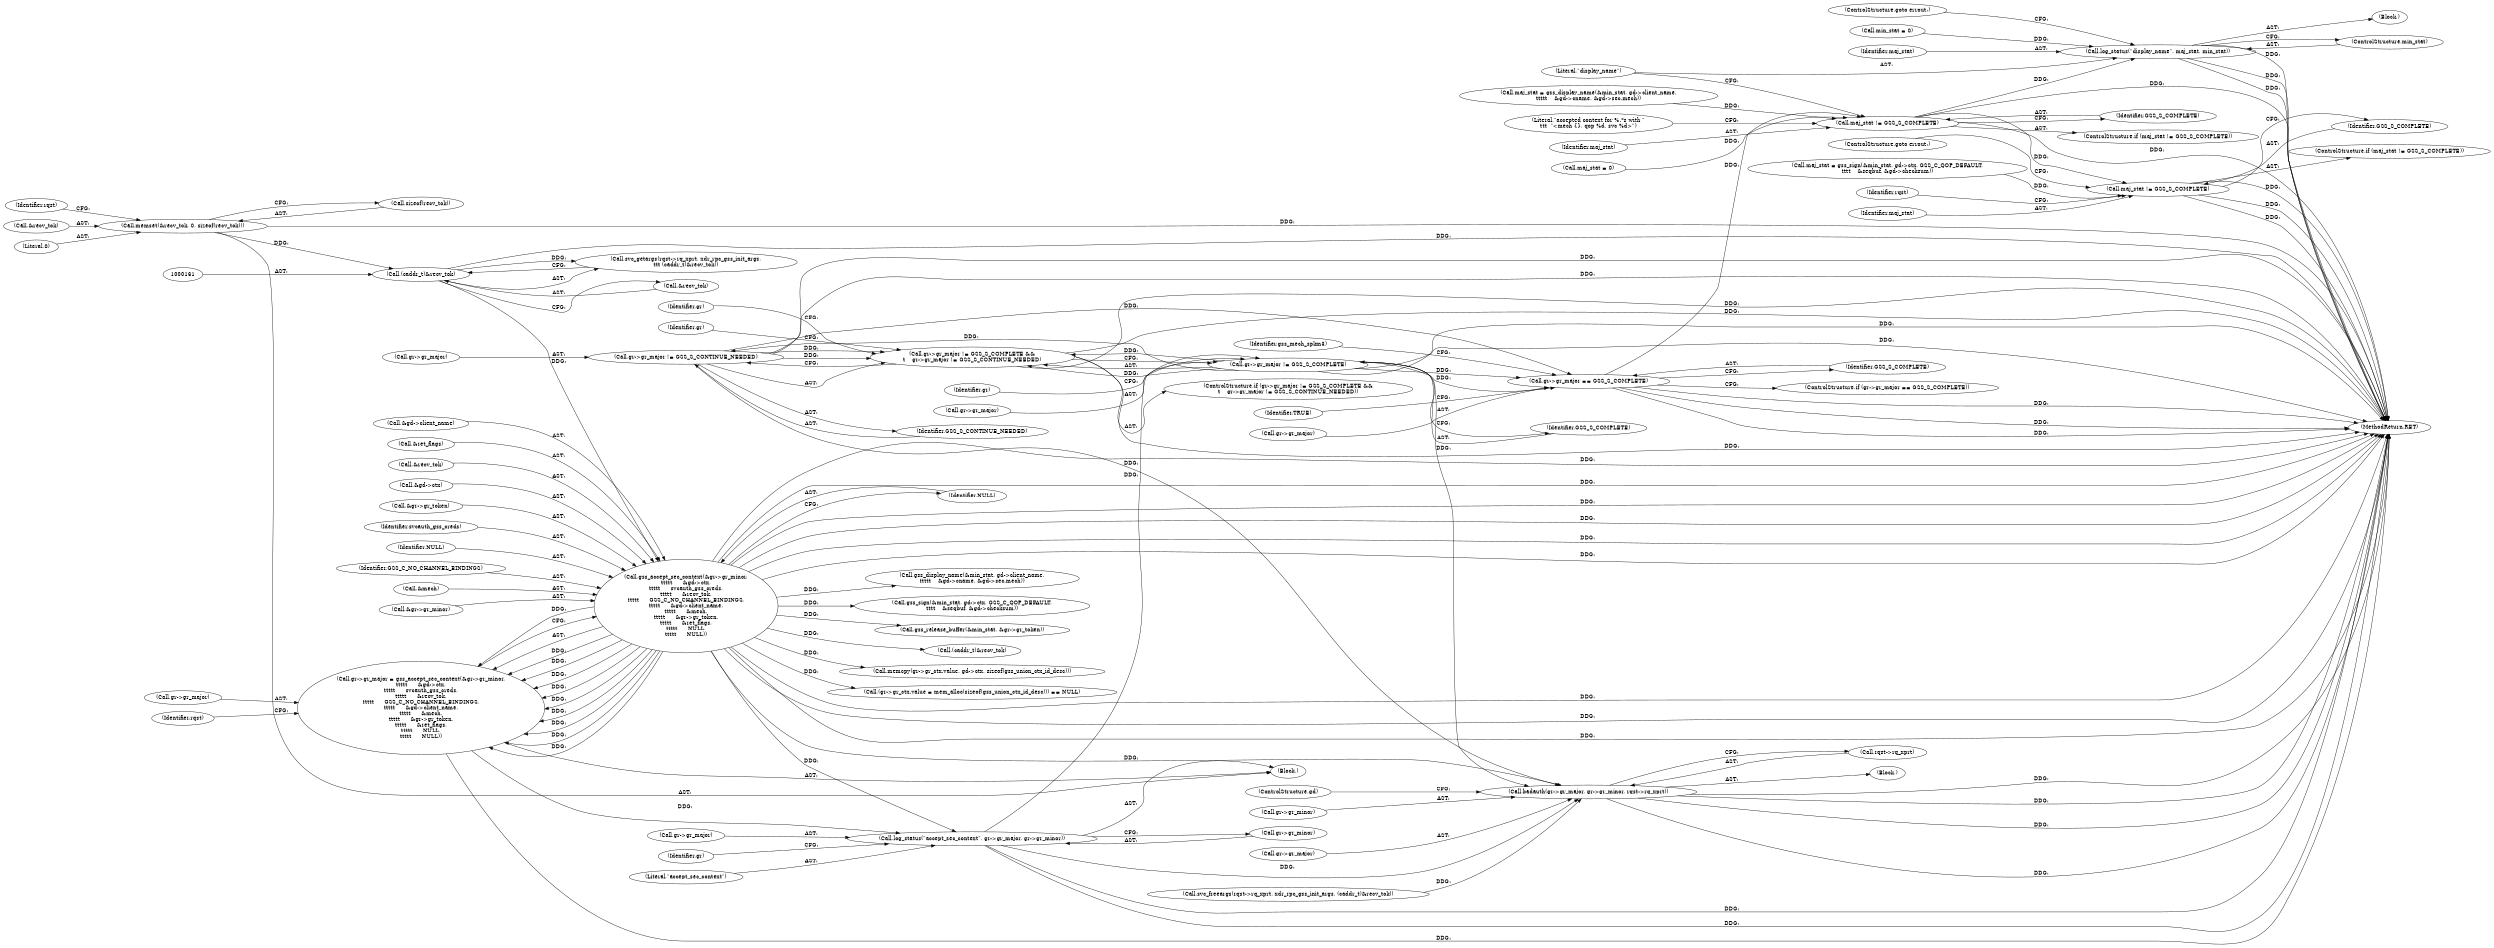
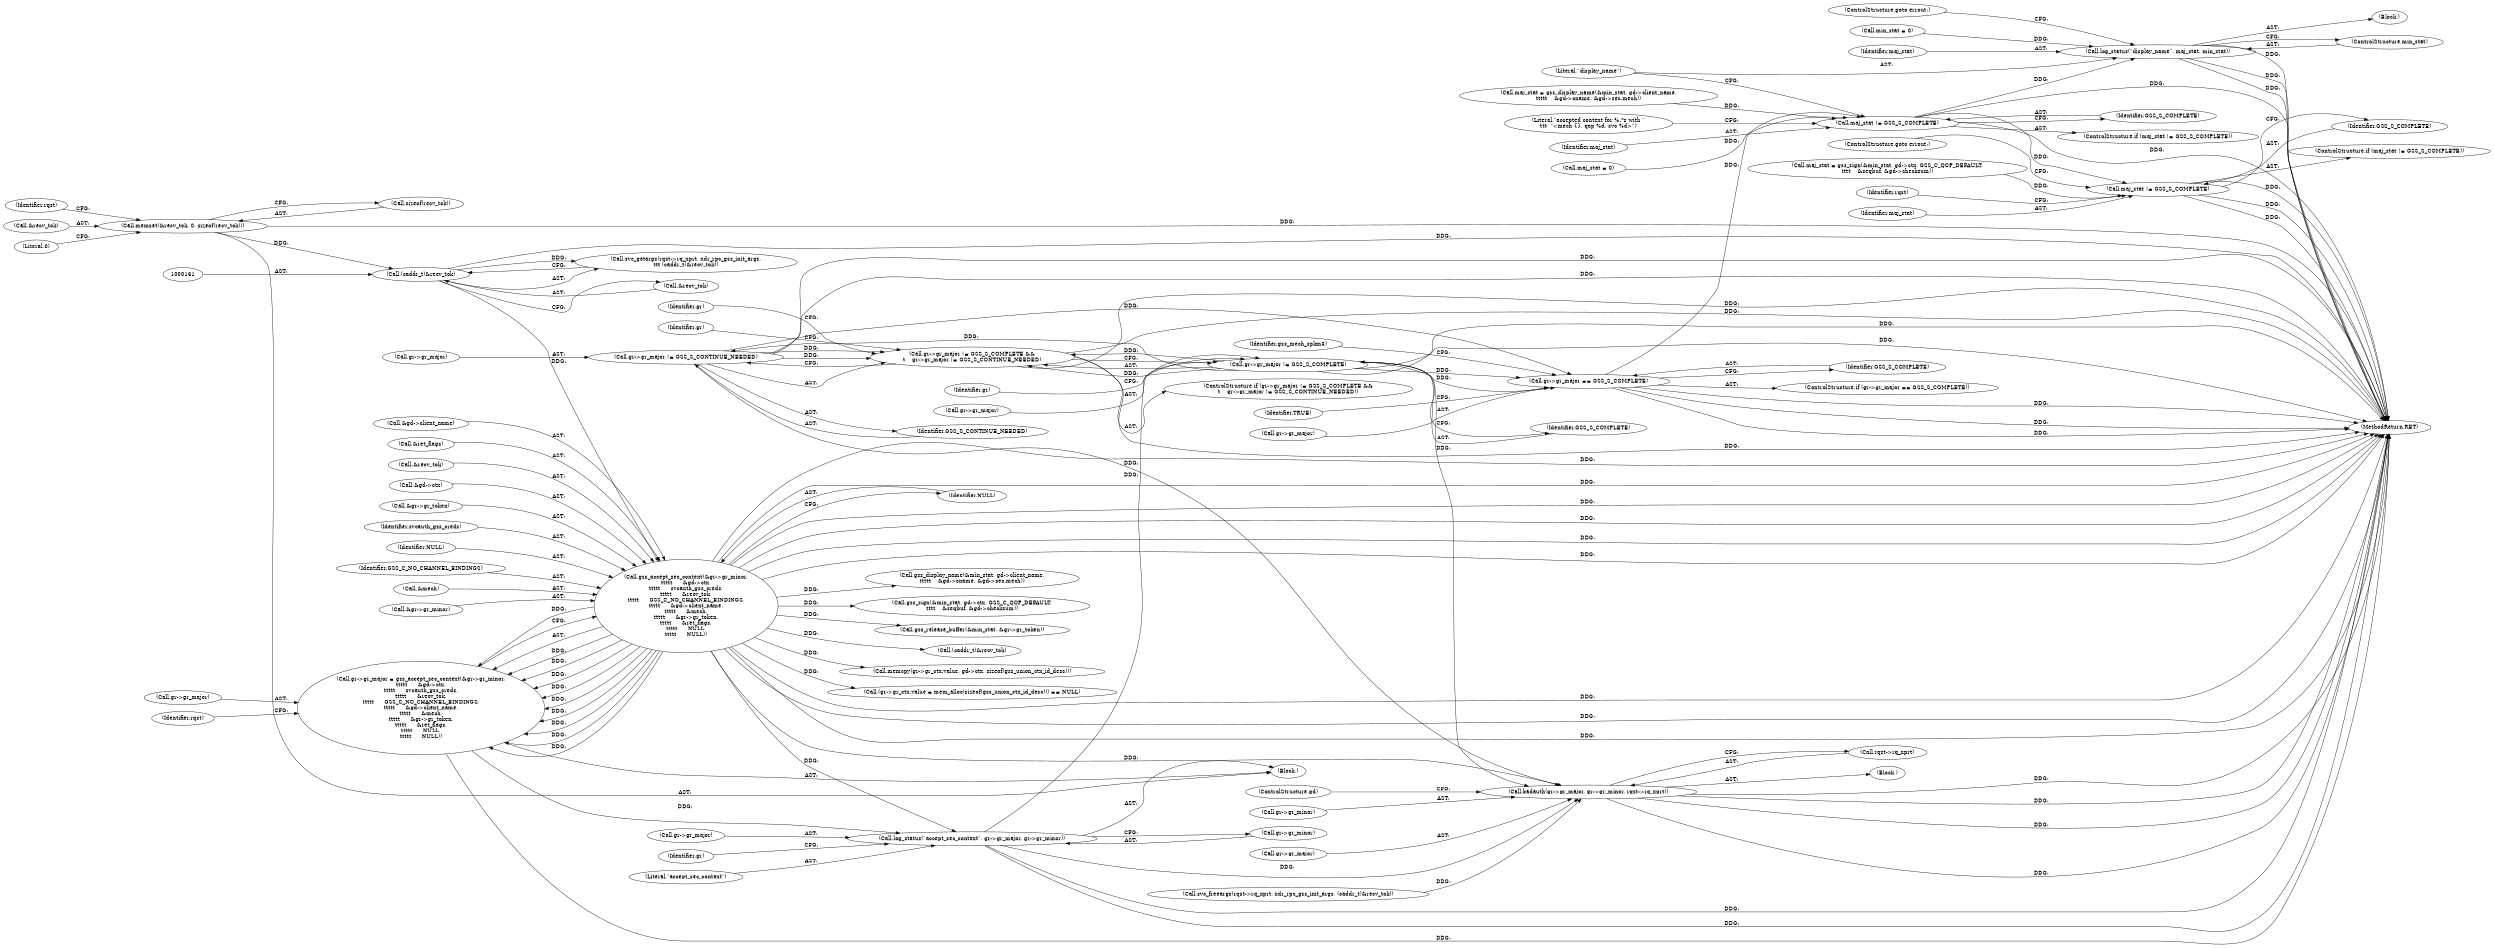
(84, 237) -> (84, 237)
(1733, 385) -> (1733, 385)
